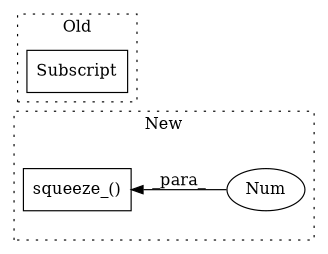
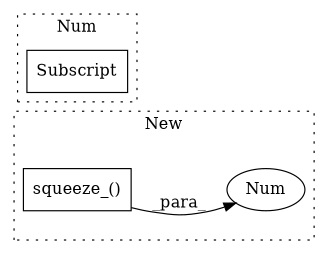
(77, 28) -> (77, 28)
(185, 190) -> (178, 215)
